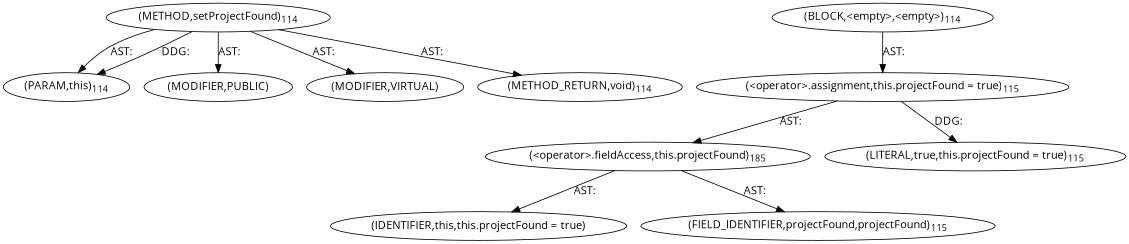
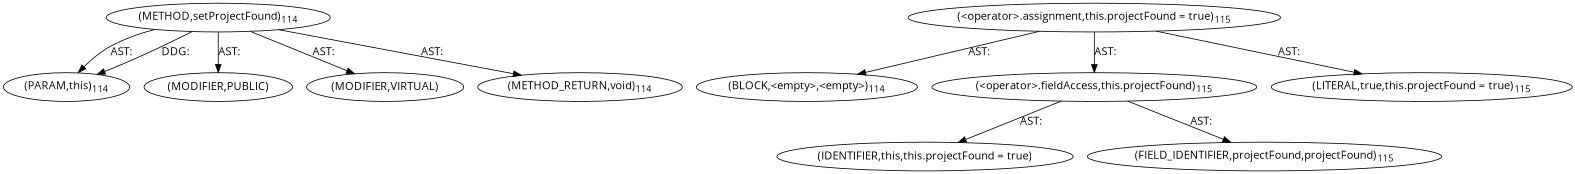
(883, 48) -> (952, 52)
(951, 122) -> (1291, 52)
(758, 155) -> (1205, 86)
